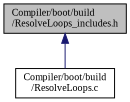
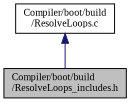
(65, 56) -> (65, 56)
